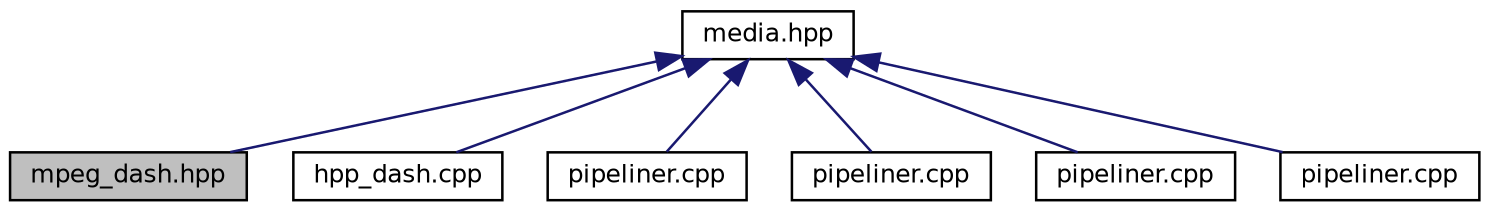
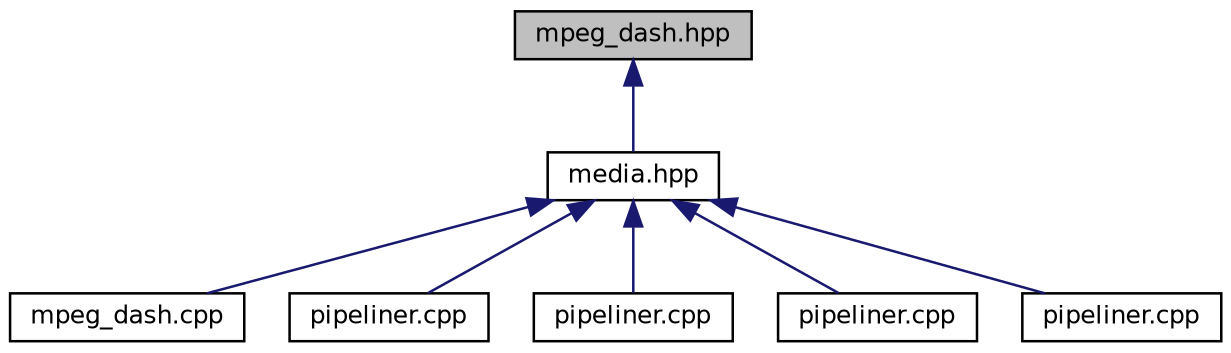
(443, 107) -> (633, 119)
(398, 176) -> (127, 317)
